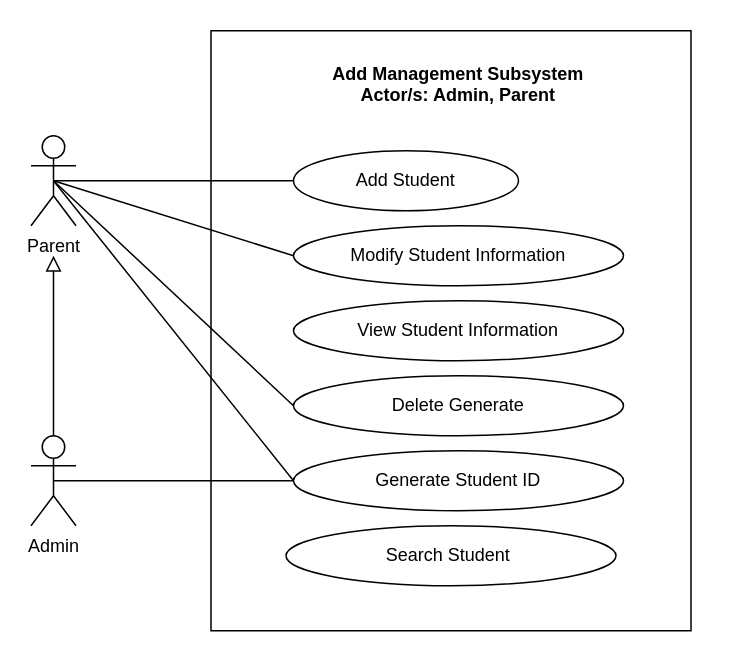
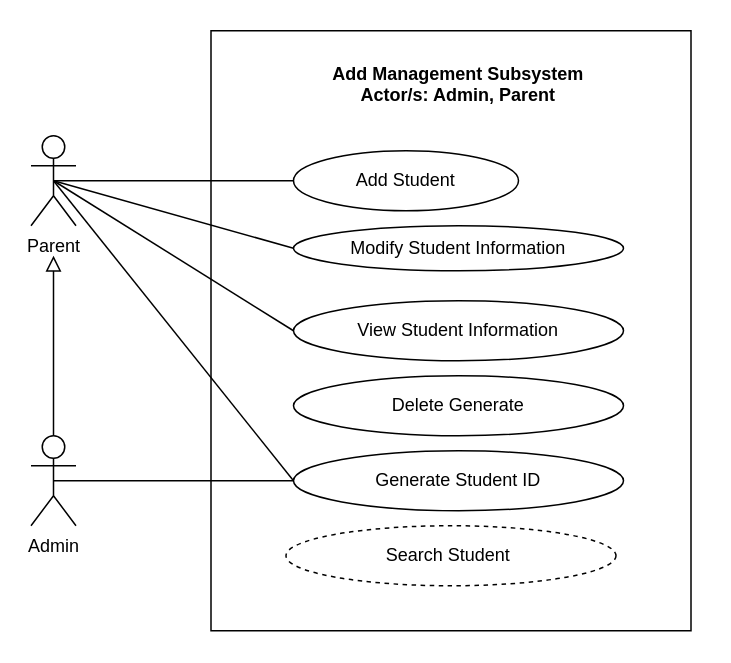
(458, 256) -> (458, 248)
none -> (179, 259)
(179, 299) -> none
(451, 556) -> (451, 556)
